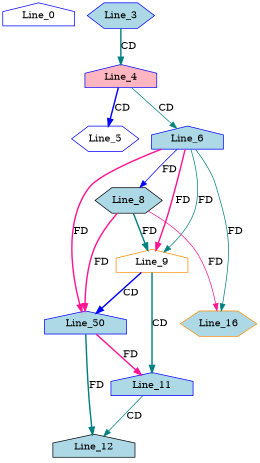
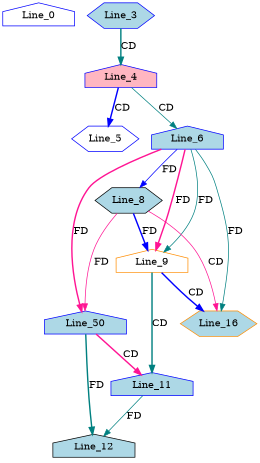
(139, 228) -> (139, 228)
(92, 255) -> (92, 255)
(216, 262) -> (216, 262)
(121, 290) -> (179, 290)
(131, 355) -> (131, 355)
(134, 416) -> (134, 416)
